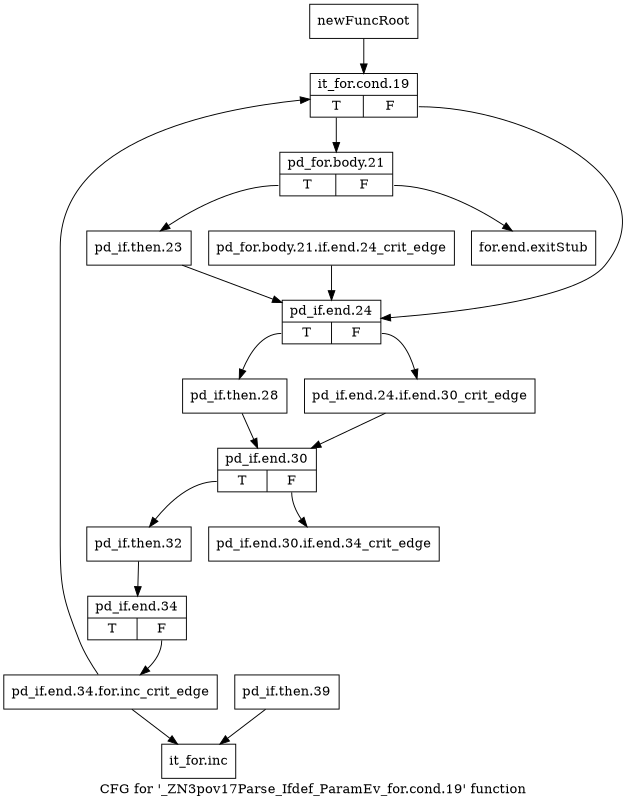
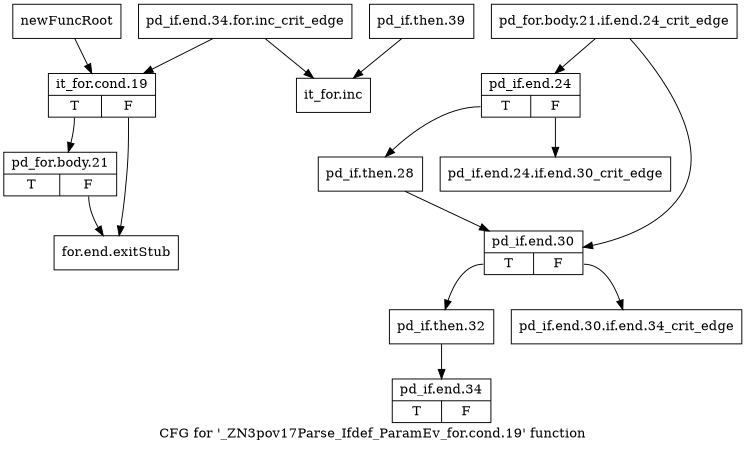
(621, 231) -> (127, 172)
(139, 248) -> none
(353, 429) -> (690, 161)
(158, 656) -> none
